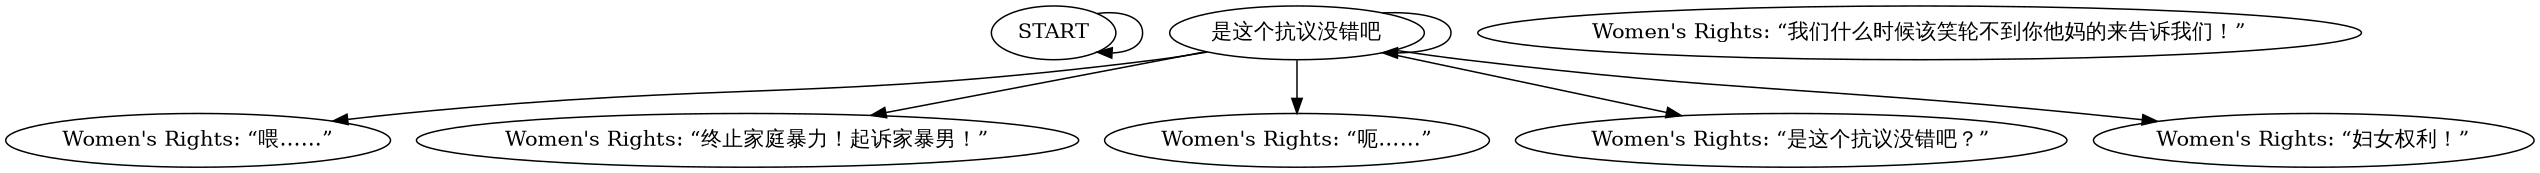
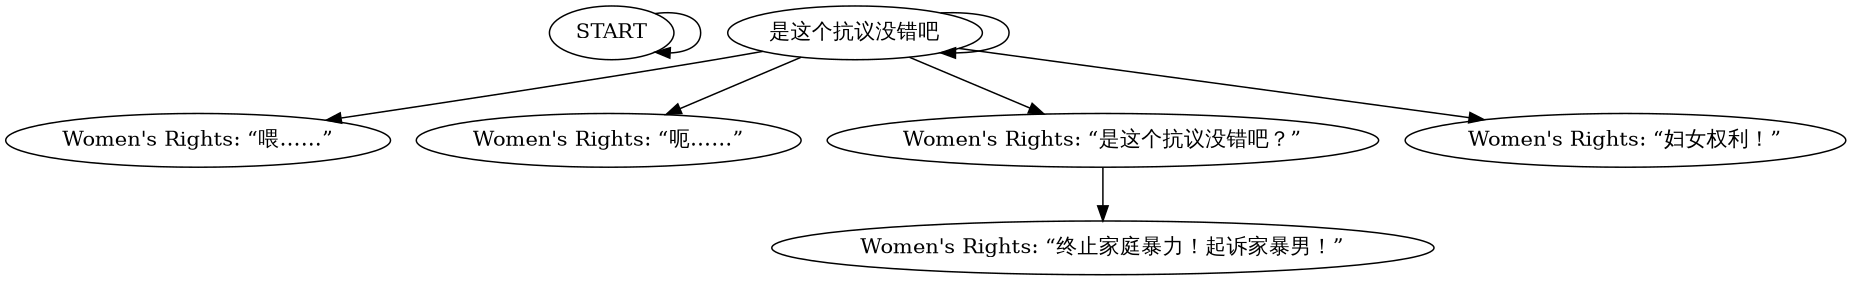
(1920, 33) -> none
(1046, 82) -> (1103, 187)
